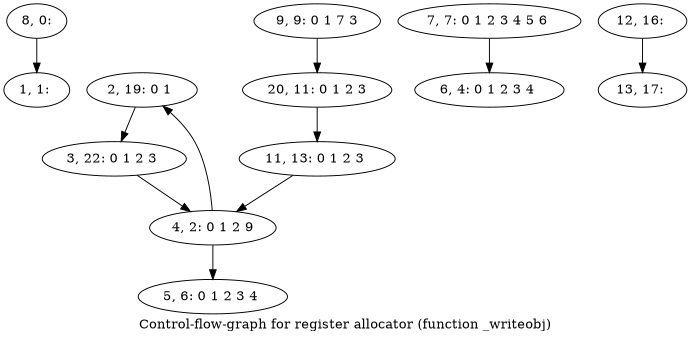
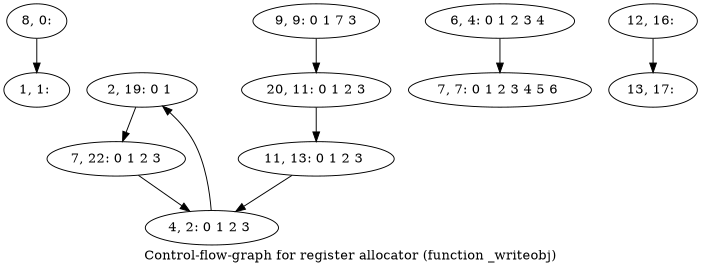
(489, 51) -> (500, 51)
(114, 159) -> (116, 159)
(213, 228) -> (212, 228)
(213, 297) -> none
